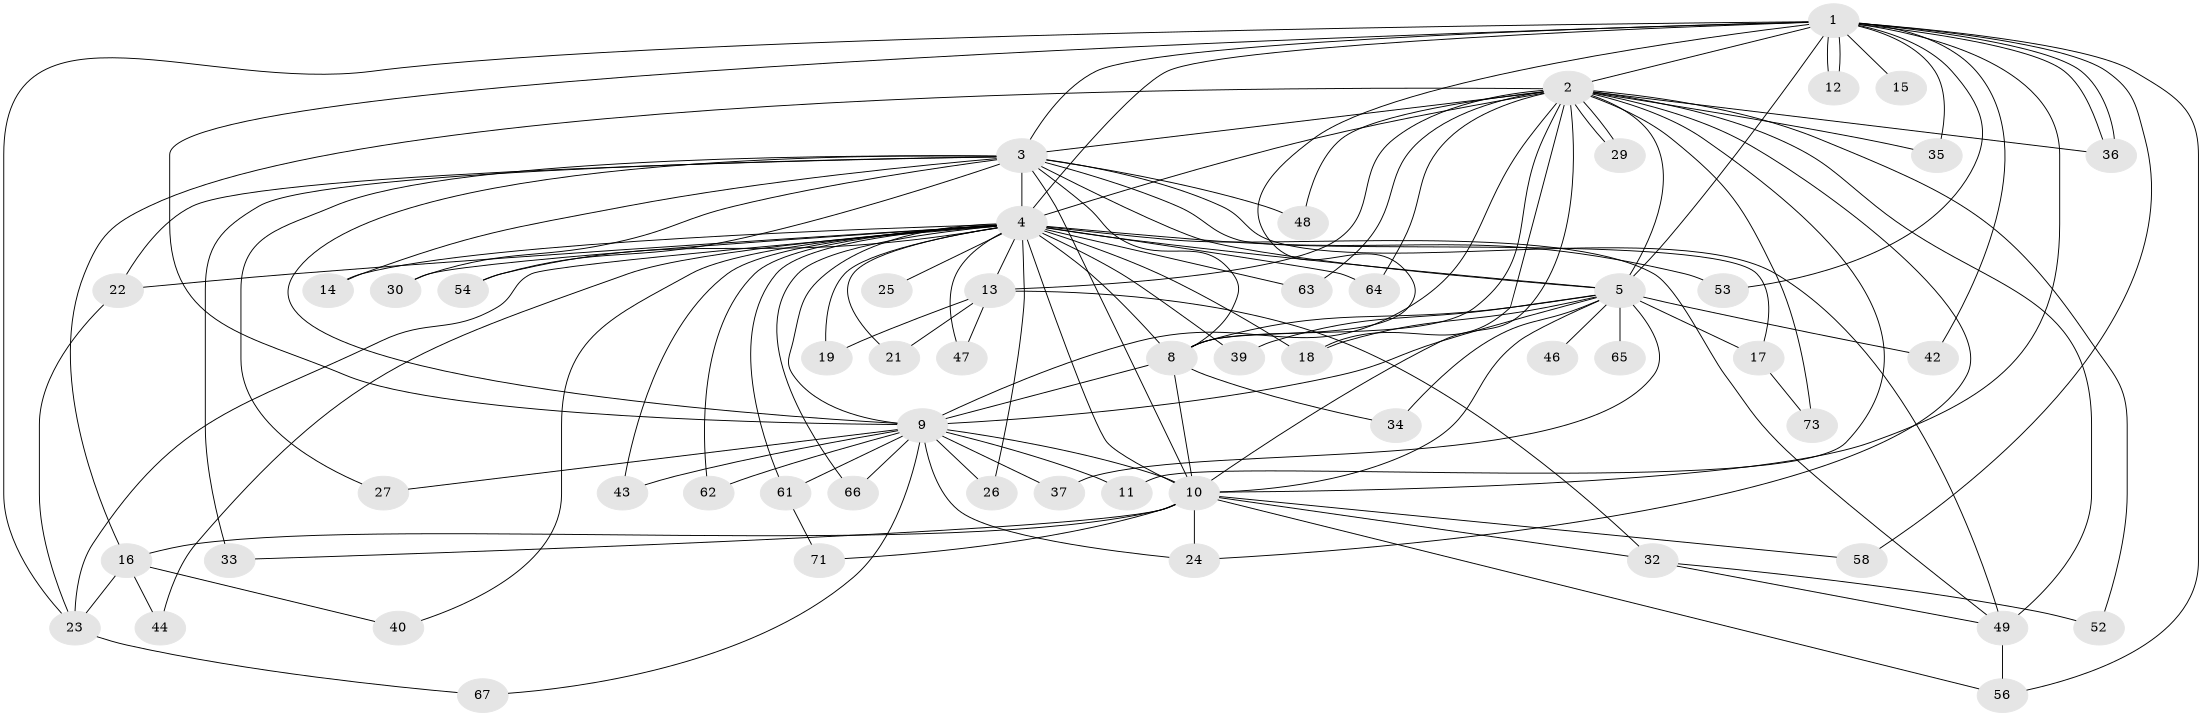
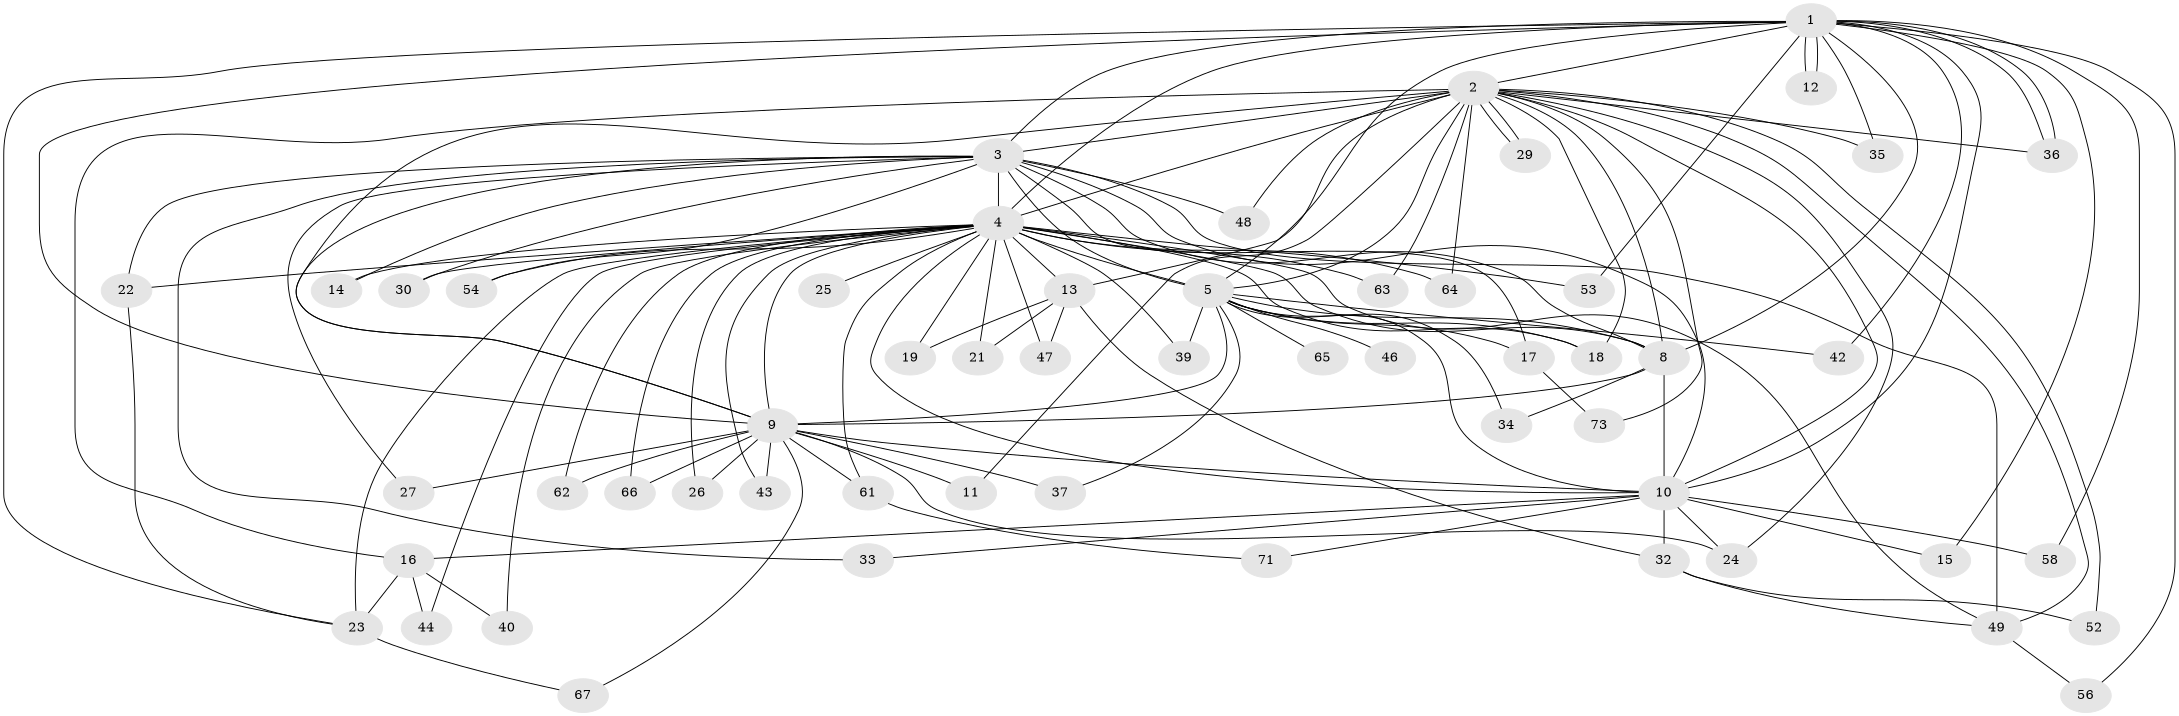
(1598, 594) -> (1805, 527)
